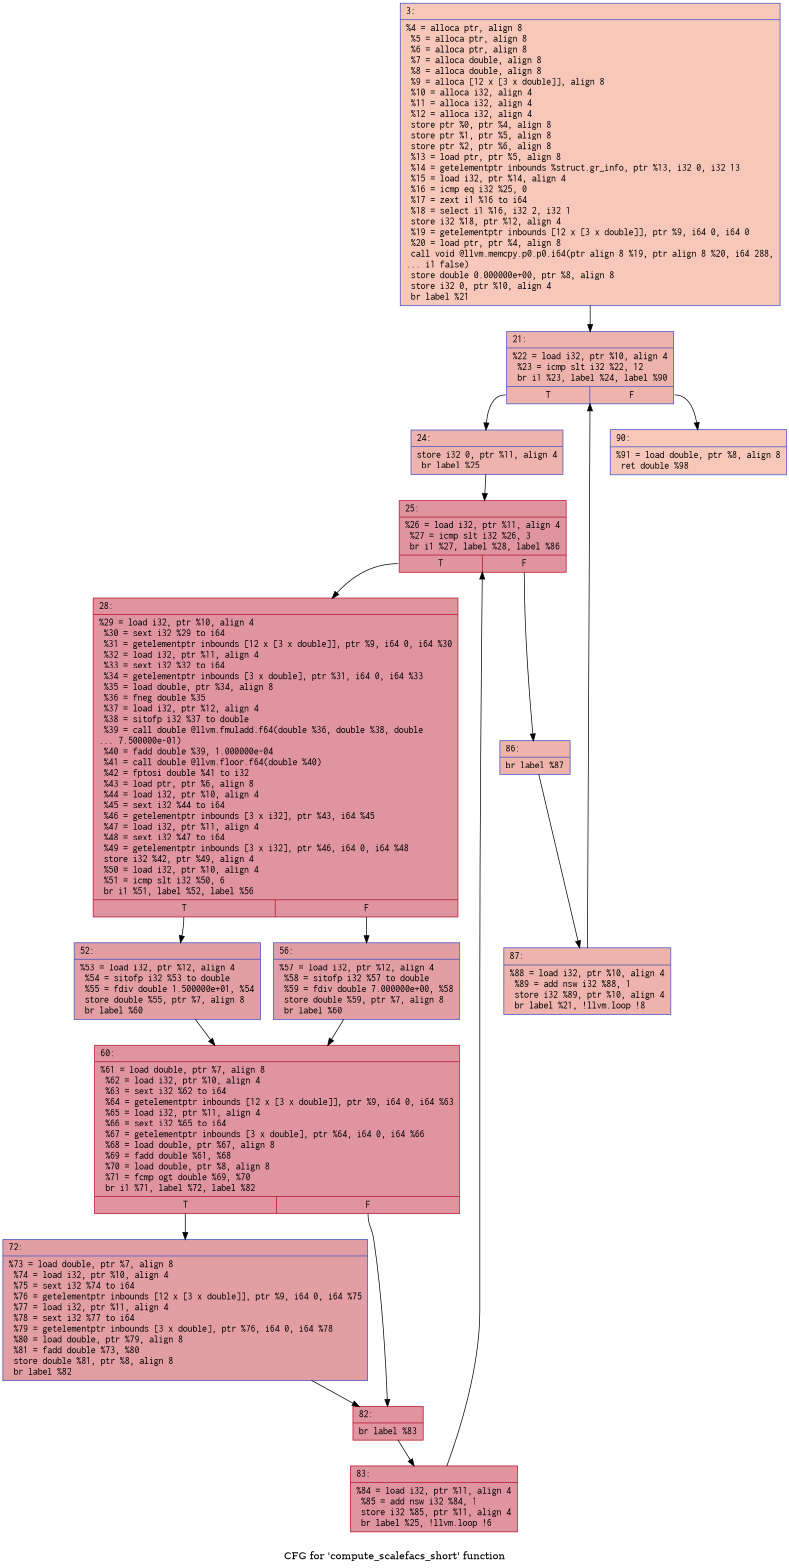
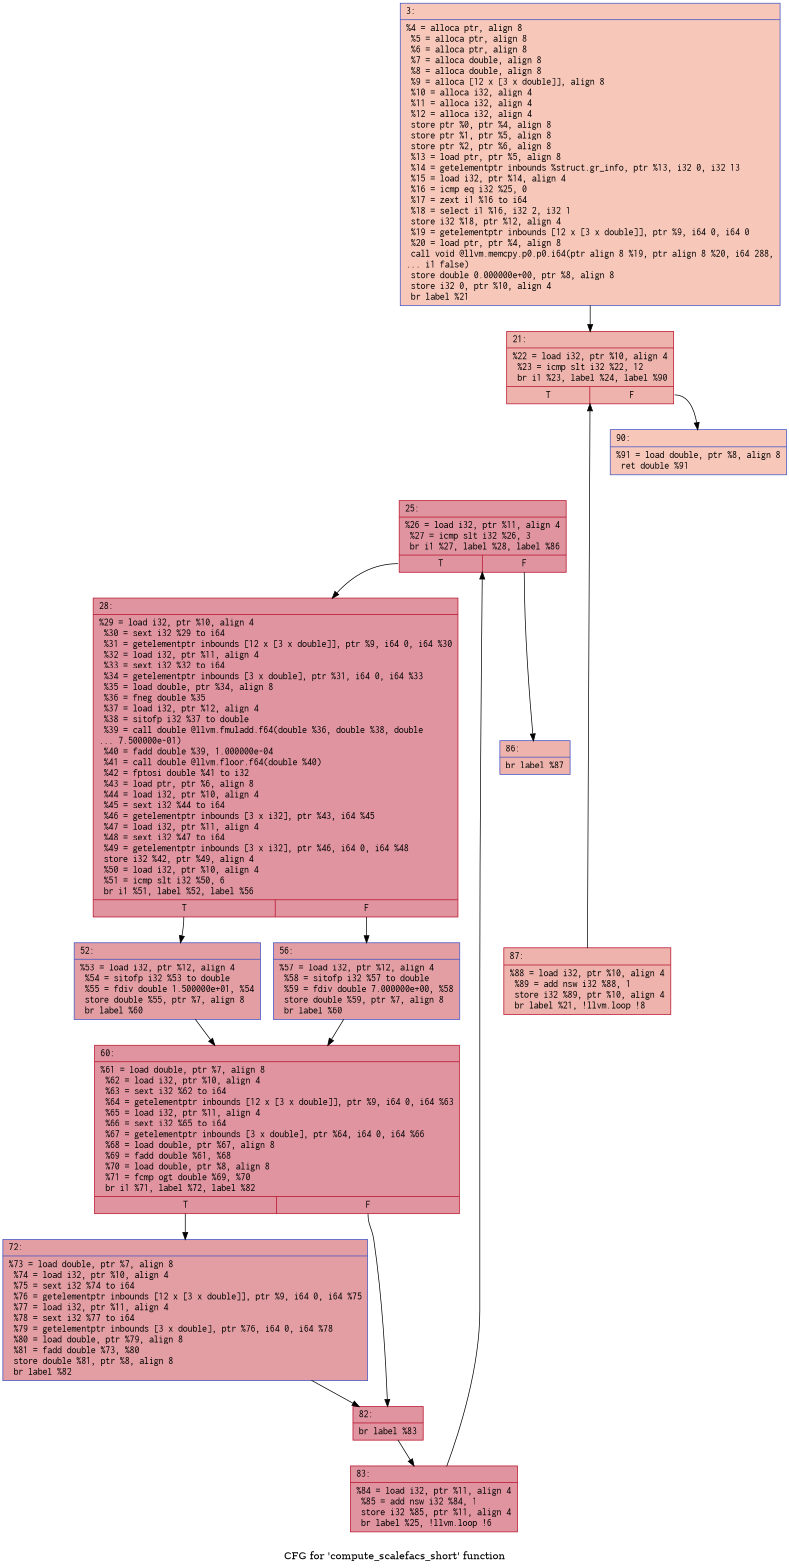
(590, 368) -> (590, 368)
(487, 452) -> none
(653, 466) -> (653, 466)
(558, 858) -> none
(587, 981) -> (587, 981)
